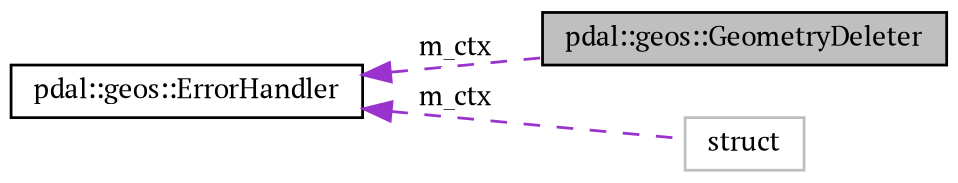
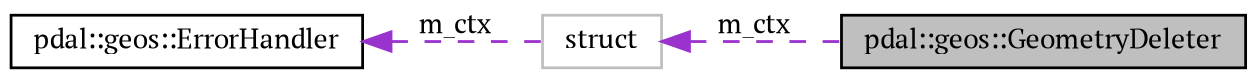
(467, 65) -> (765, 42)
